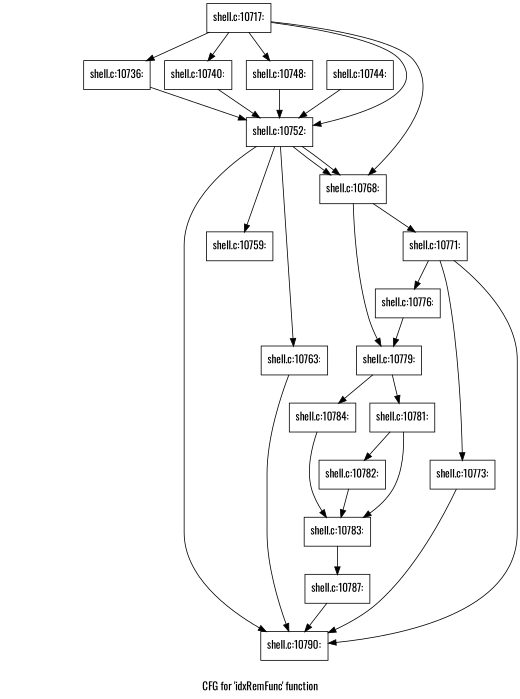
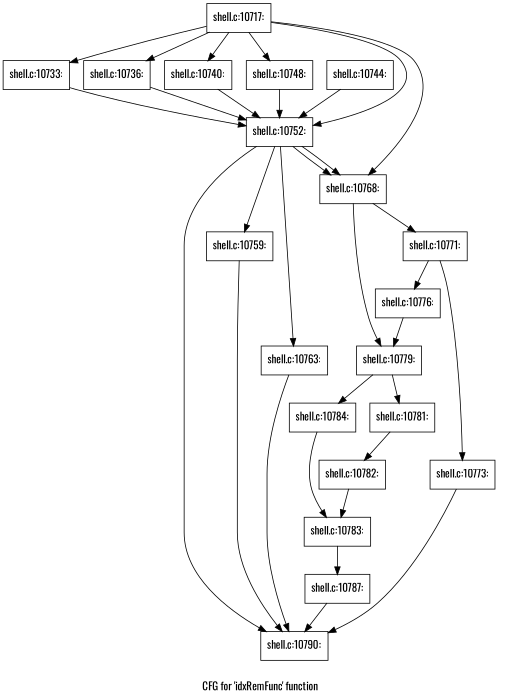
none -> (36, 75)
(398, 477) -> none
(517, 501) -> (237, 448)
